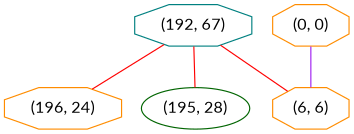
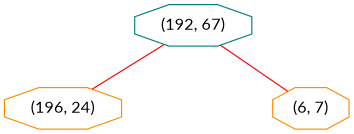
(311, 25) -> none
(196, 108) -> none
(311, 108) -> (311, 108)
